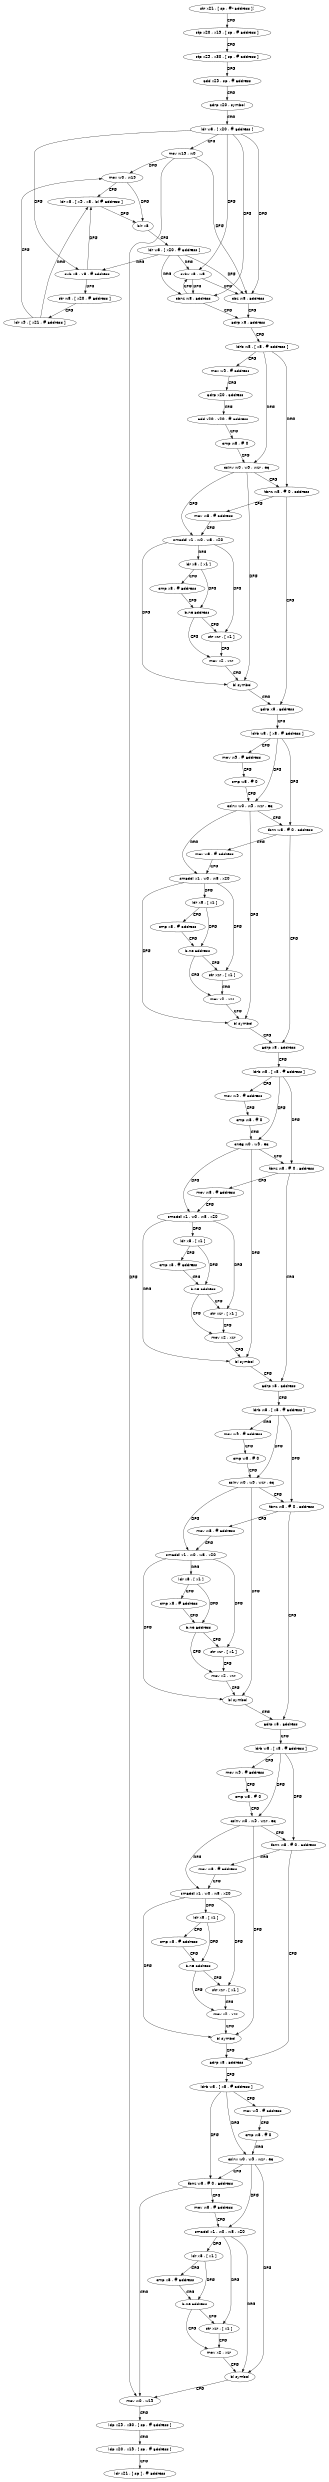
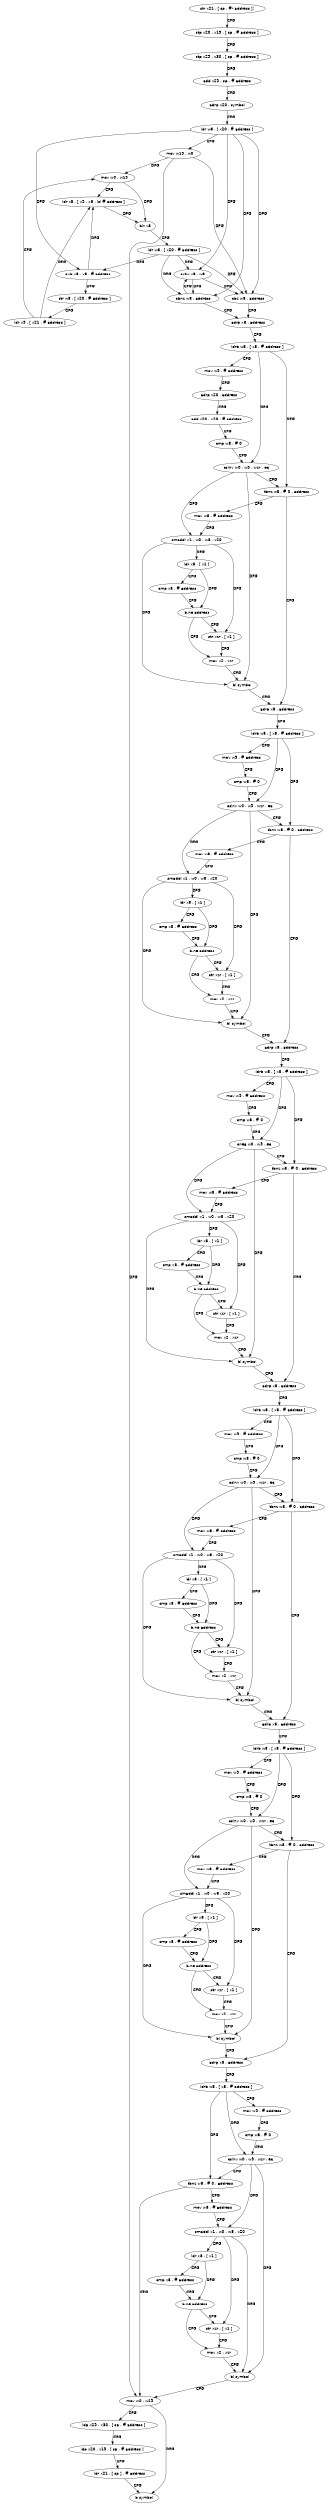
none -> (144, 2498)
